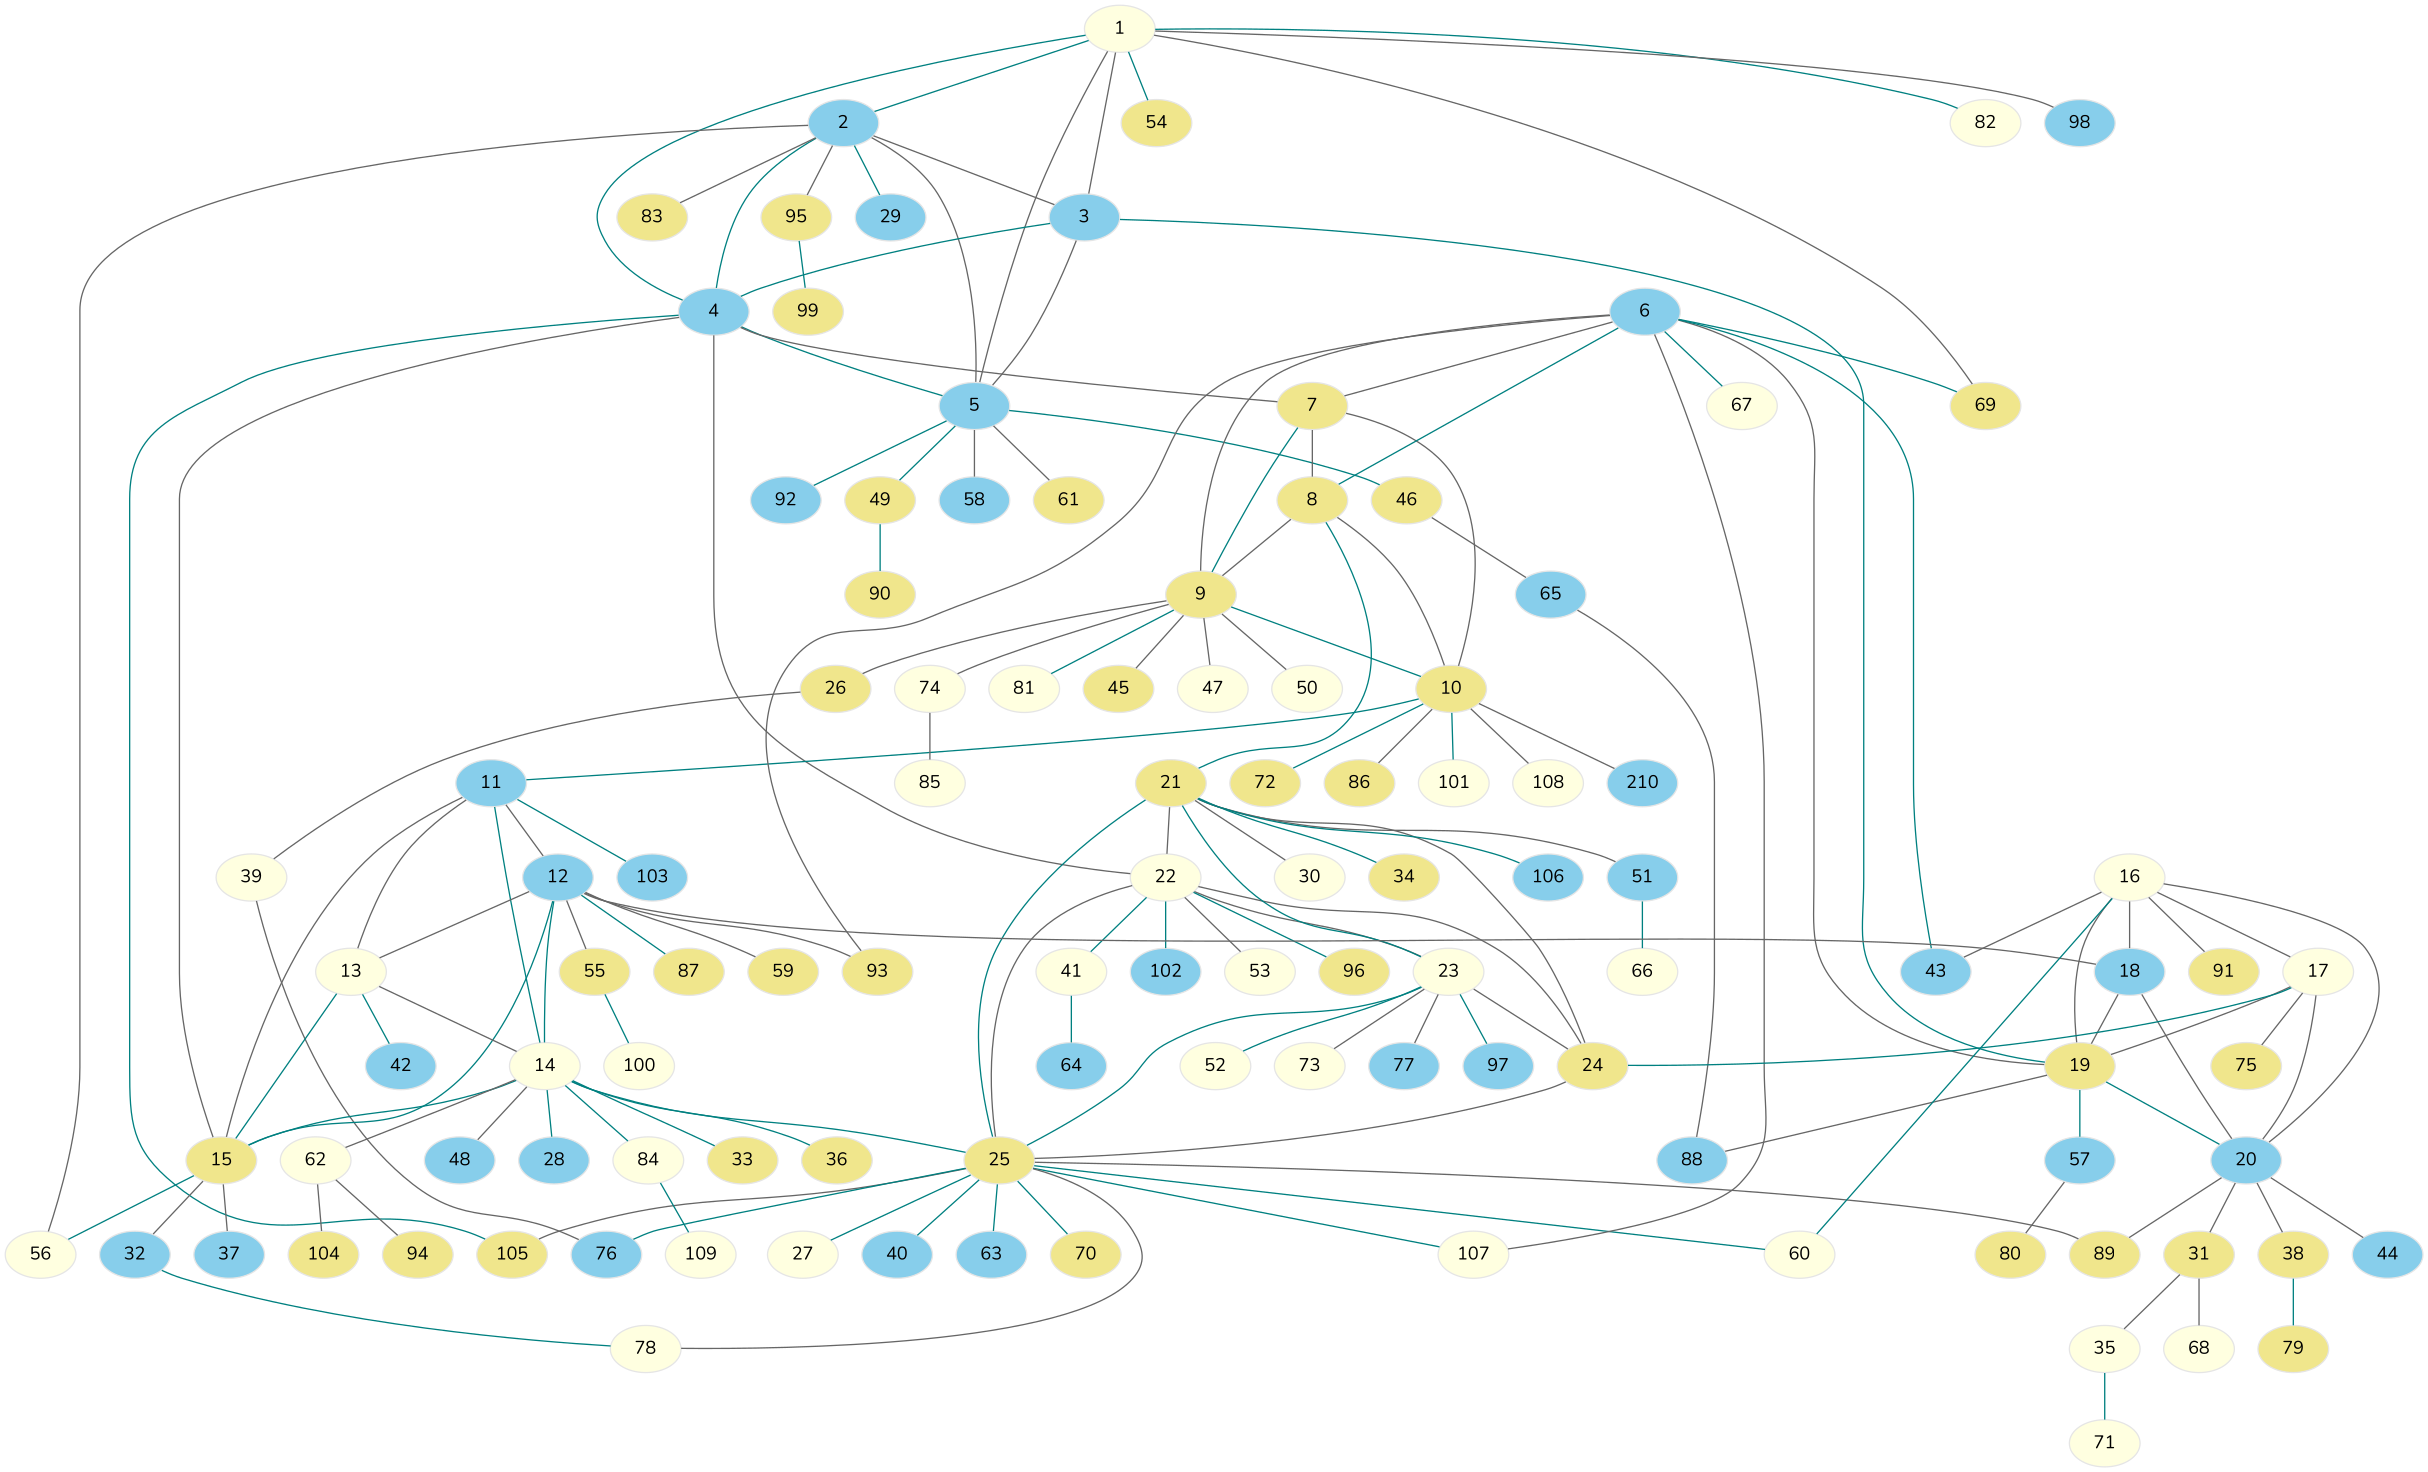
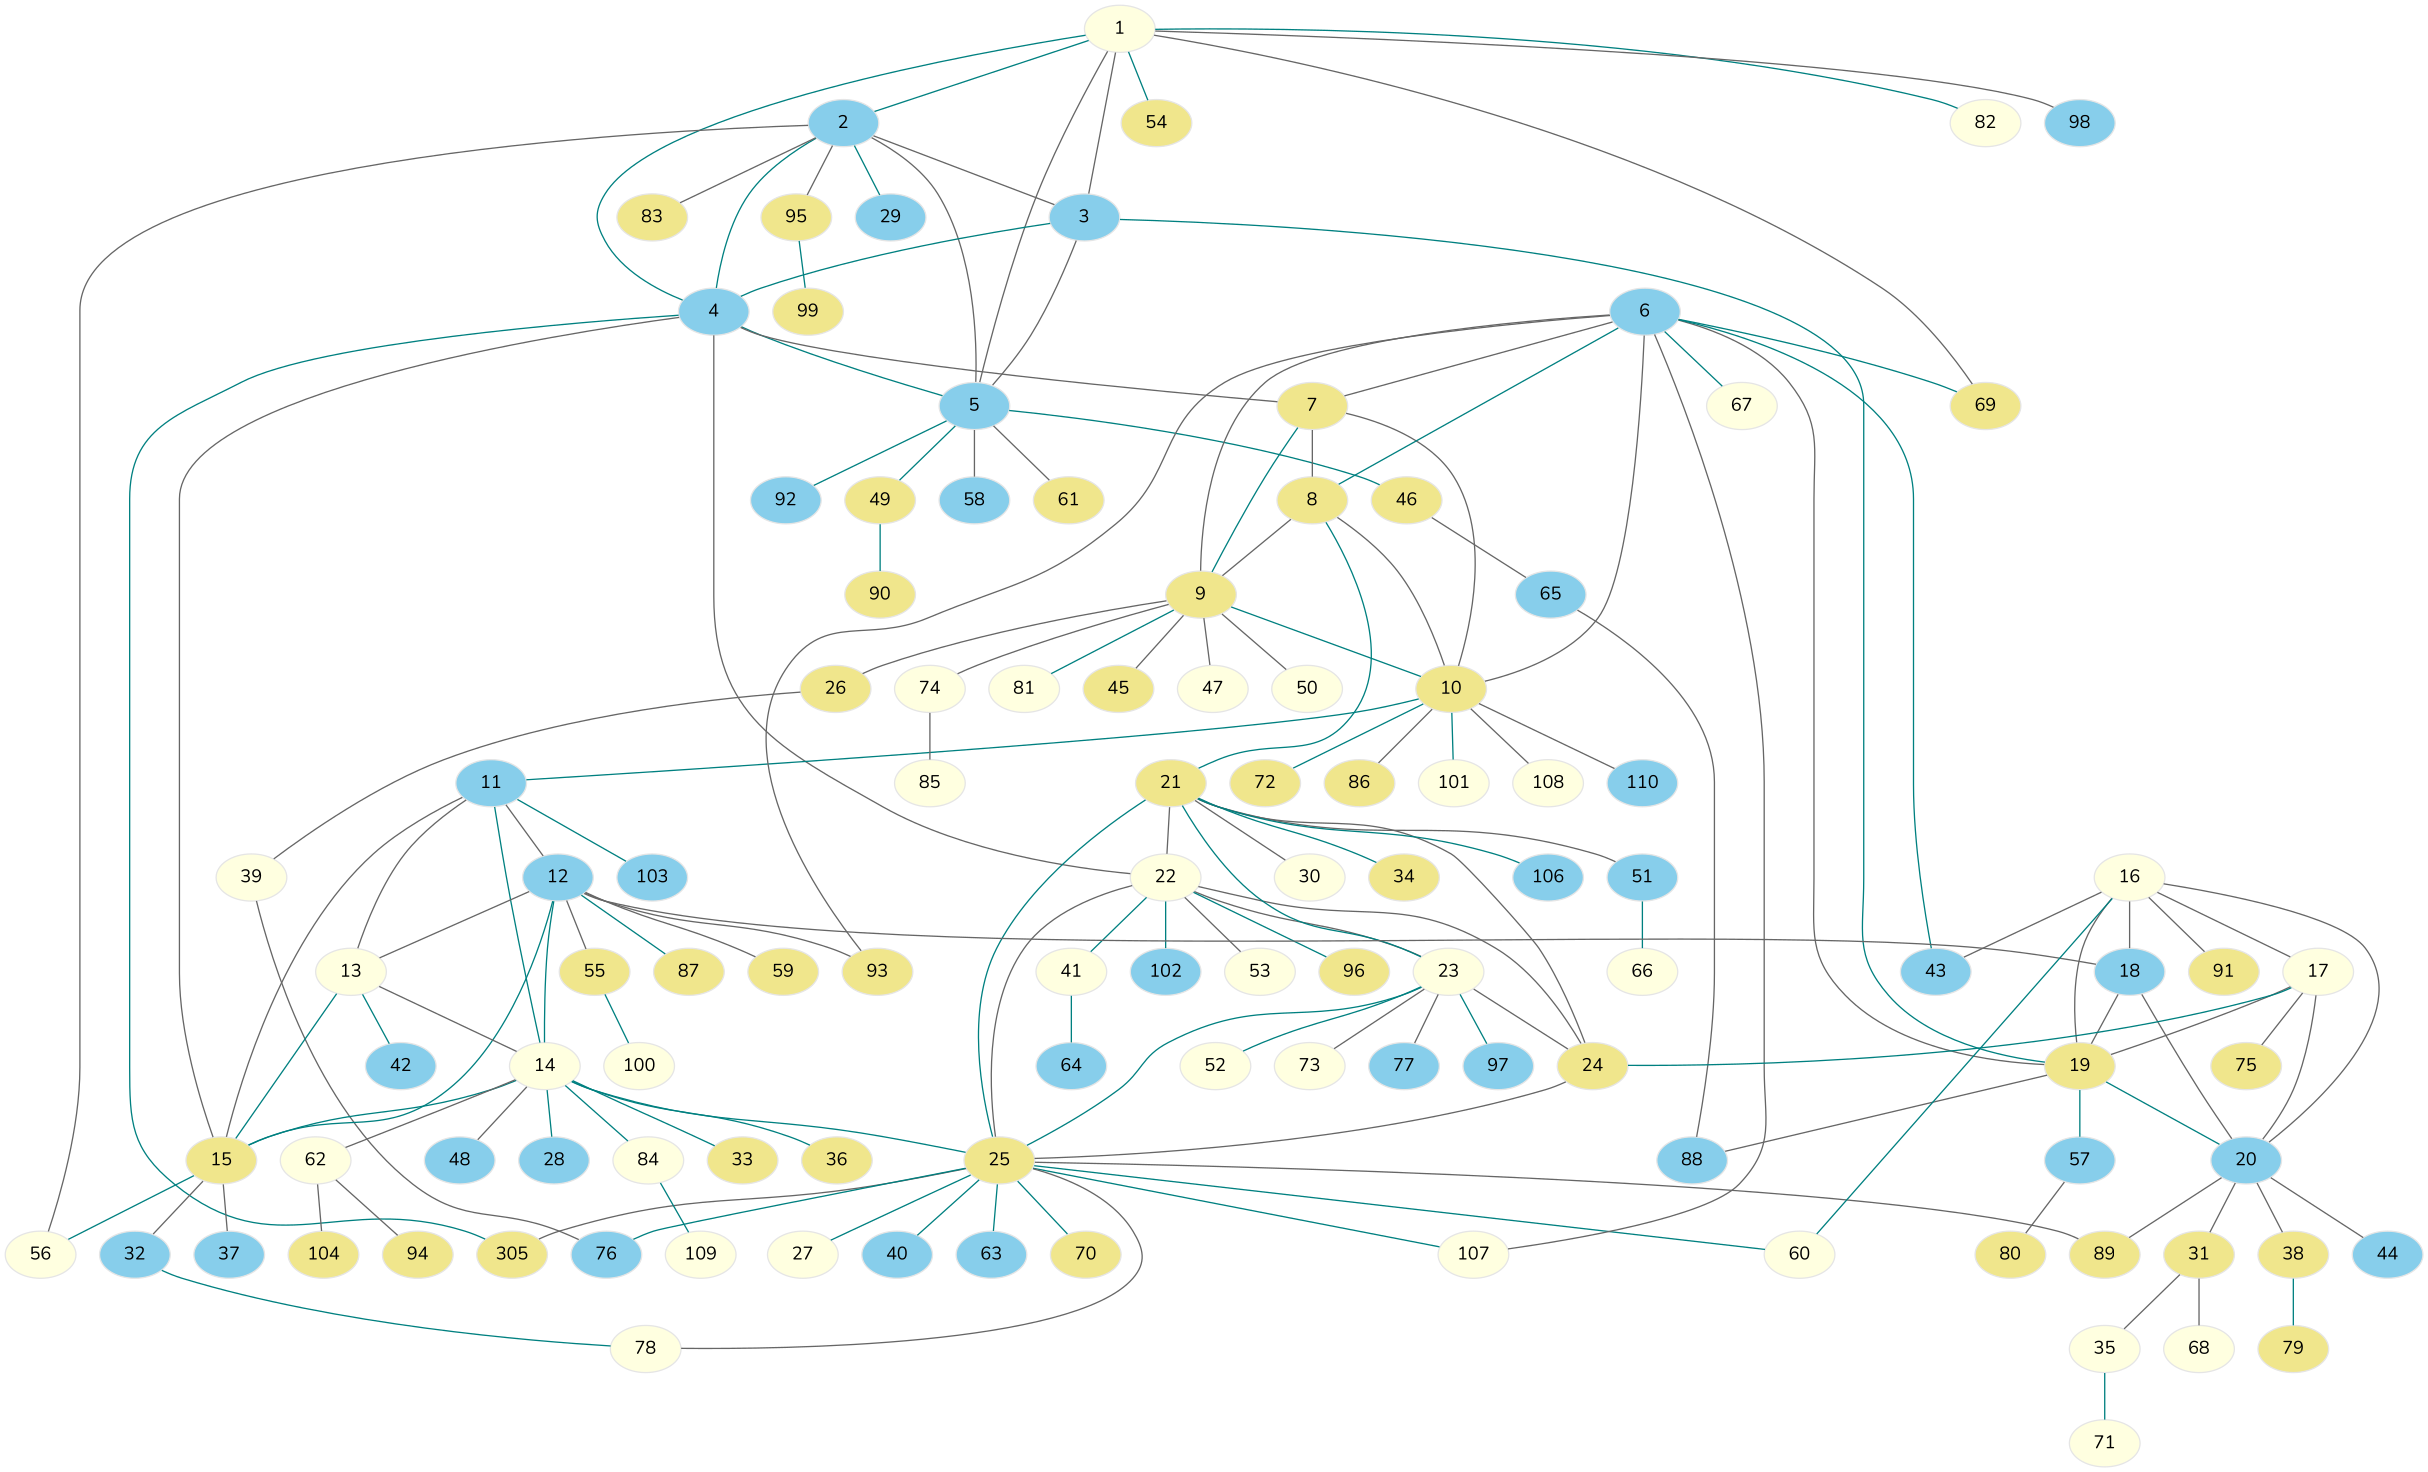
none -> (1623, 544)
(1642, 783) -> (1642, 783)
(512, 1255) -> (512, 1255)
